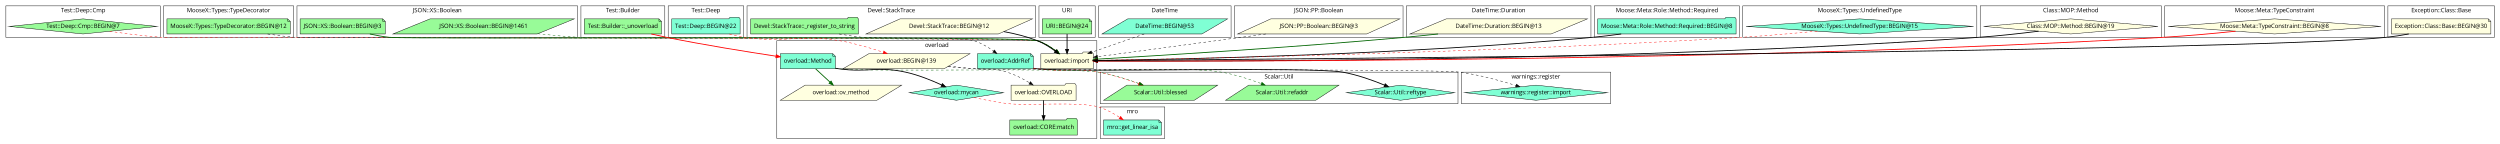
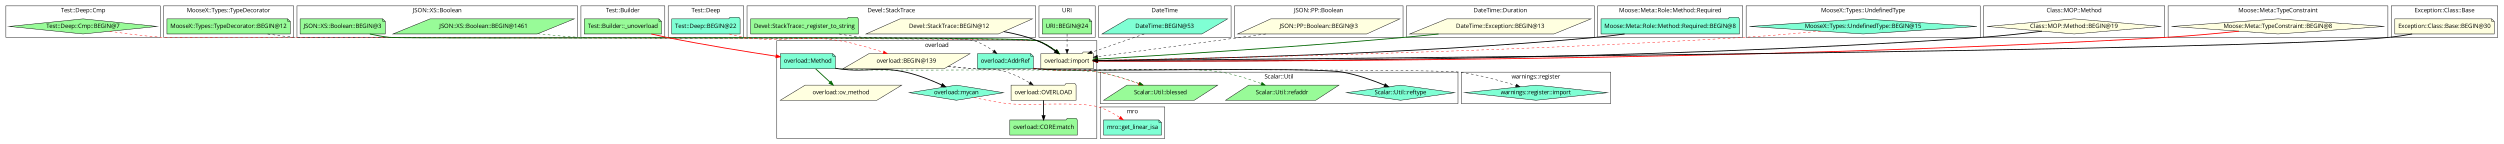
(1499, 26) -> (1500, 26)
(1067, 43) -> (1067, 43)
